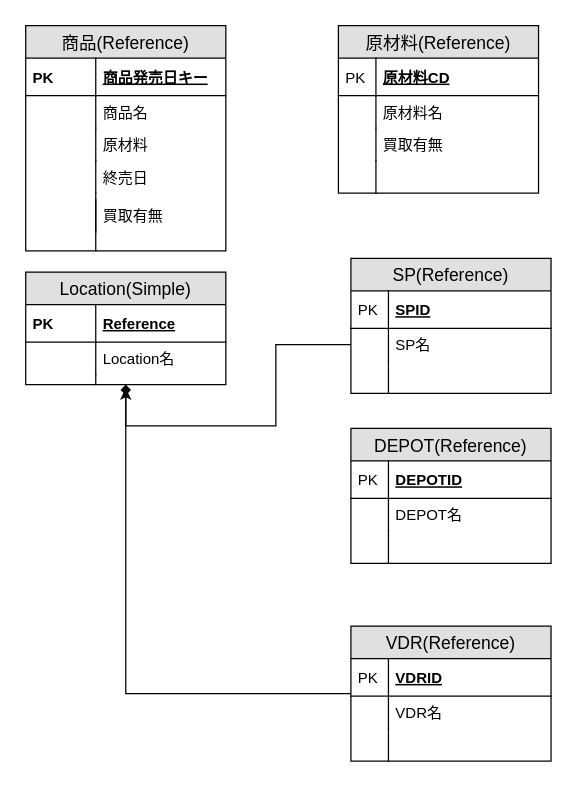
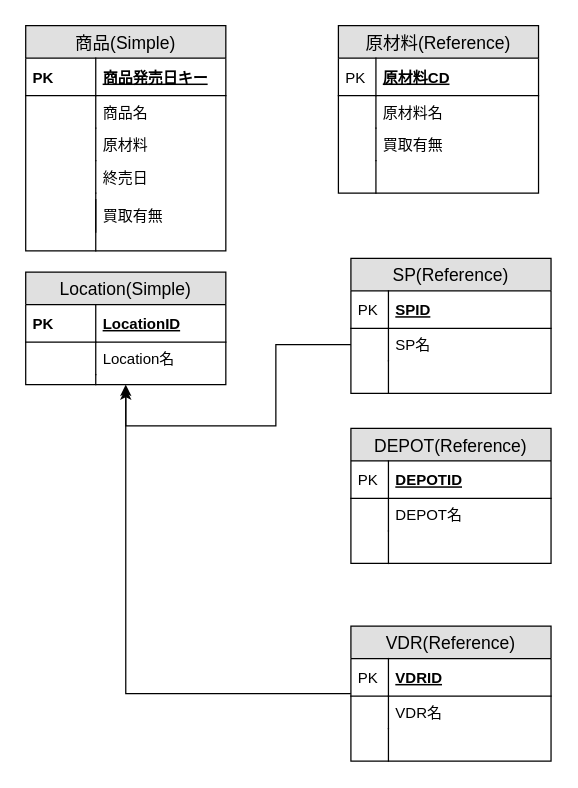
(125, 43) -> (125, 43)
(140, 324) -> (143, 324)
(126, 395) -> (126, 394)
